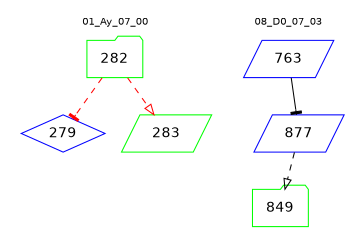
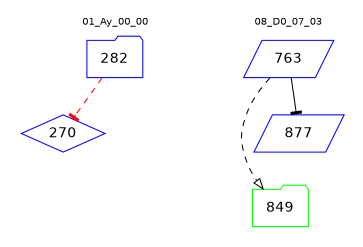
(115, 22) -> (115, 22)
(115, 59) -> (115, 59)
(63, 133) -> (63, 133)
(167, 133) -> none
(291, 166) -> (243, 127)
